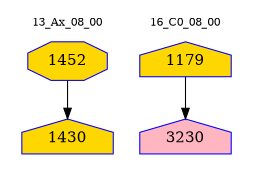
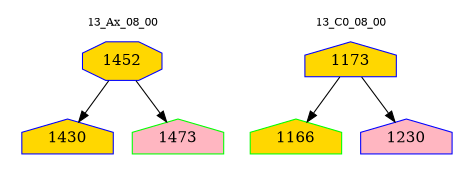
(185, 23) -> (351, 23)
(185, 61) -> (351, 61)
none -> (178, 138)
(185, 138) -> (406, 138)
none -> (296, 138)
